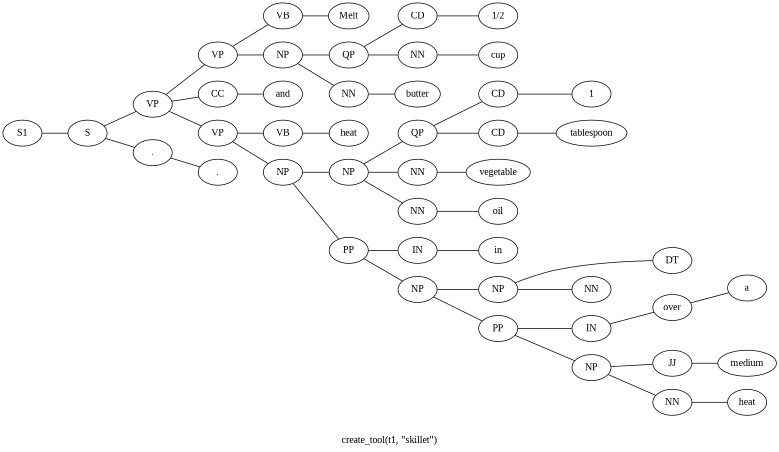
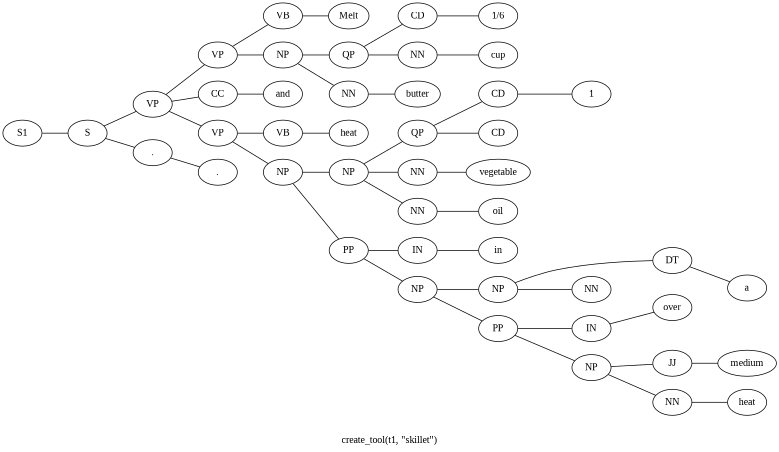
(498, 16) -> (498, 16)
(592, 133) -> none
(710, 298) -> (710, 274)
